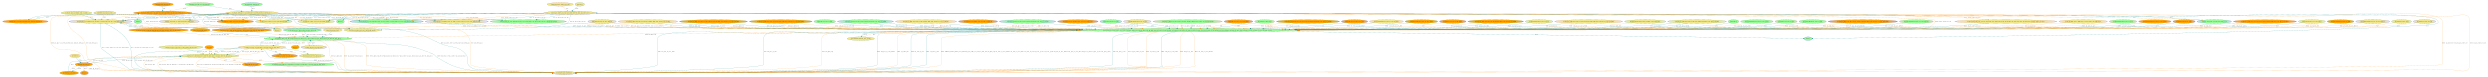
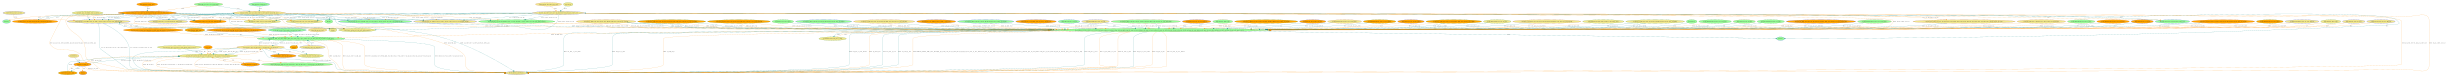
(2312, 21) -> none
